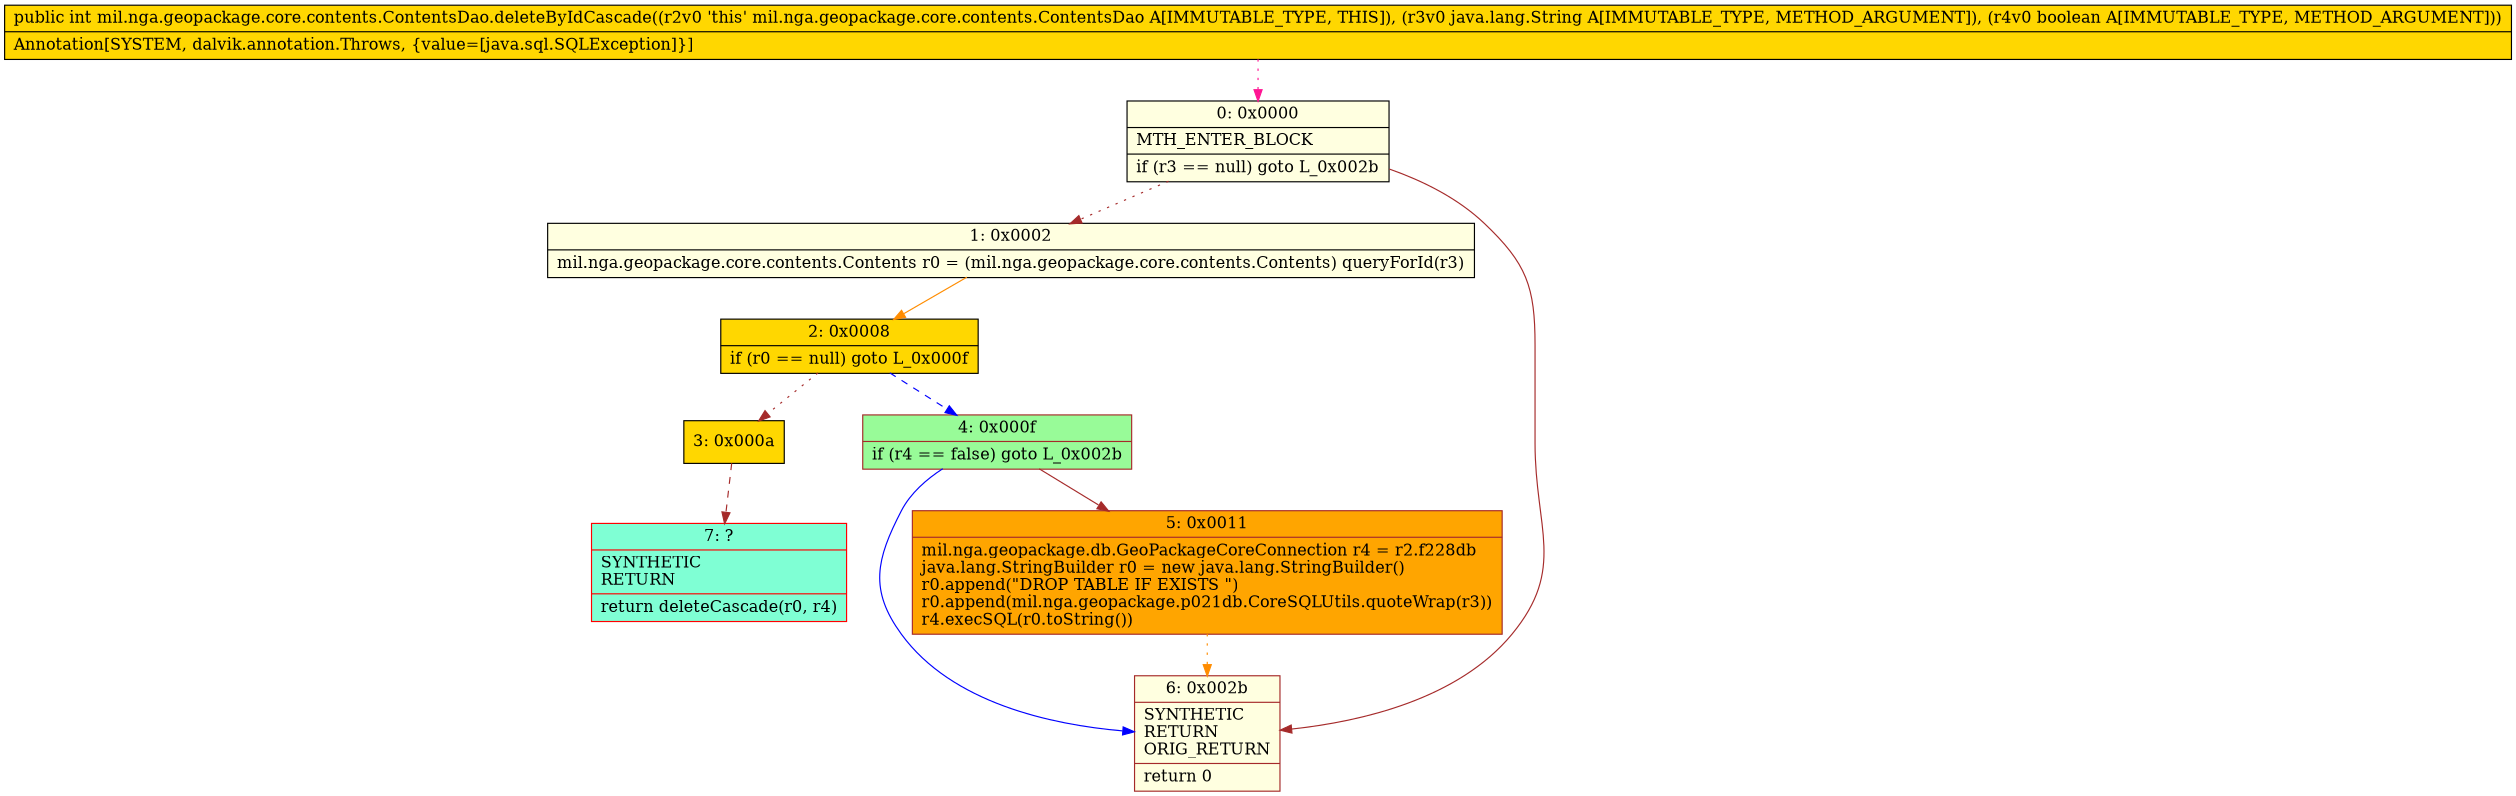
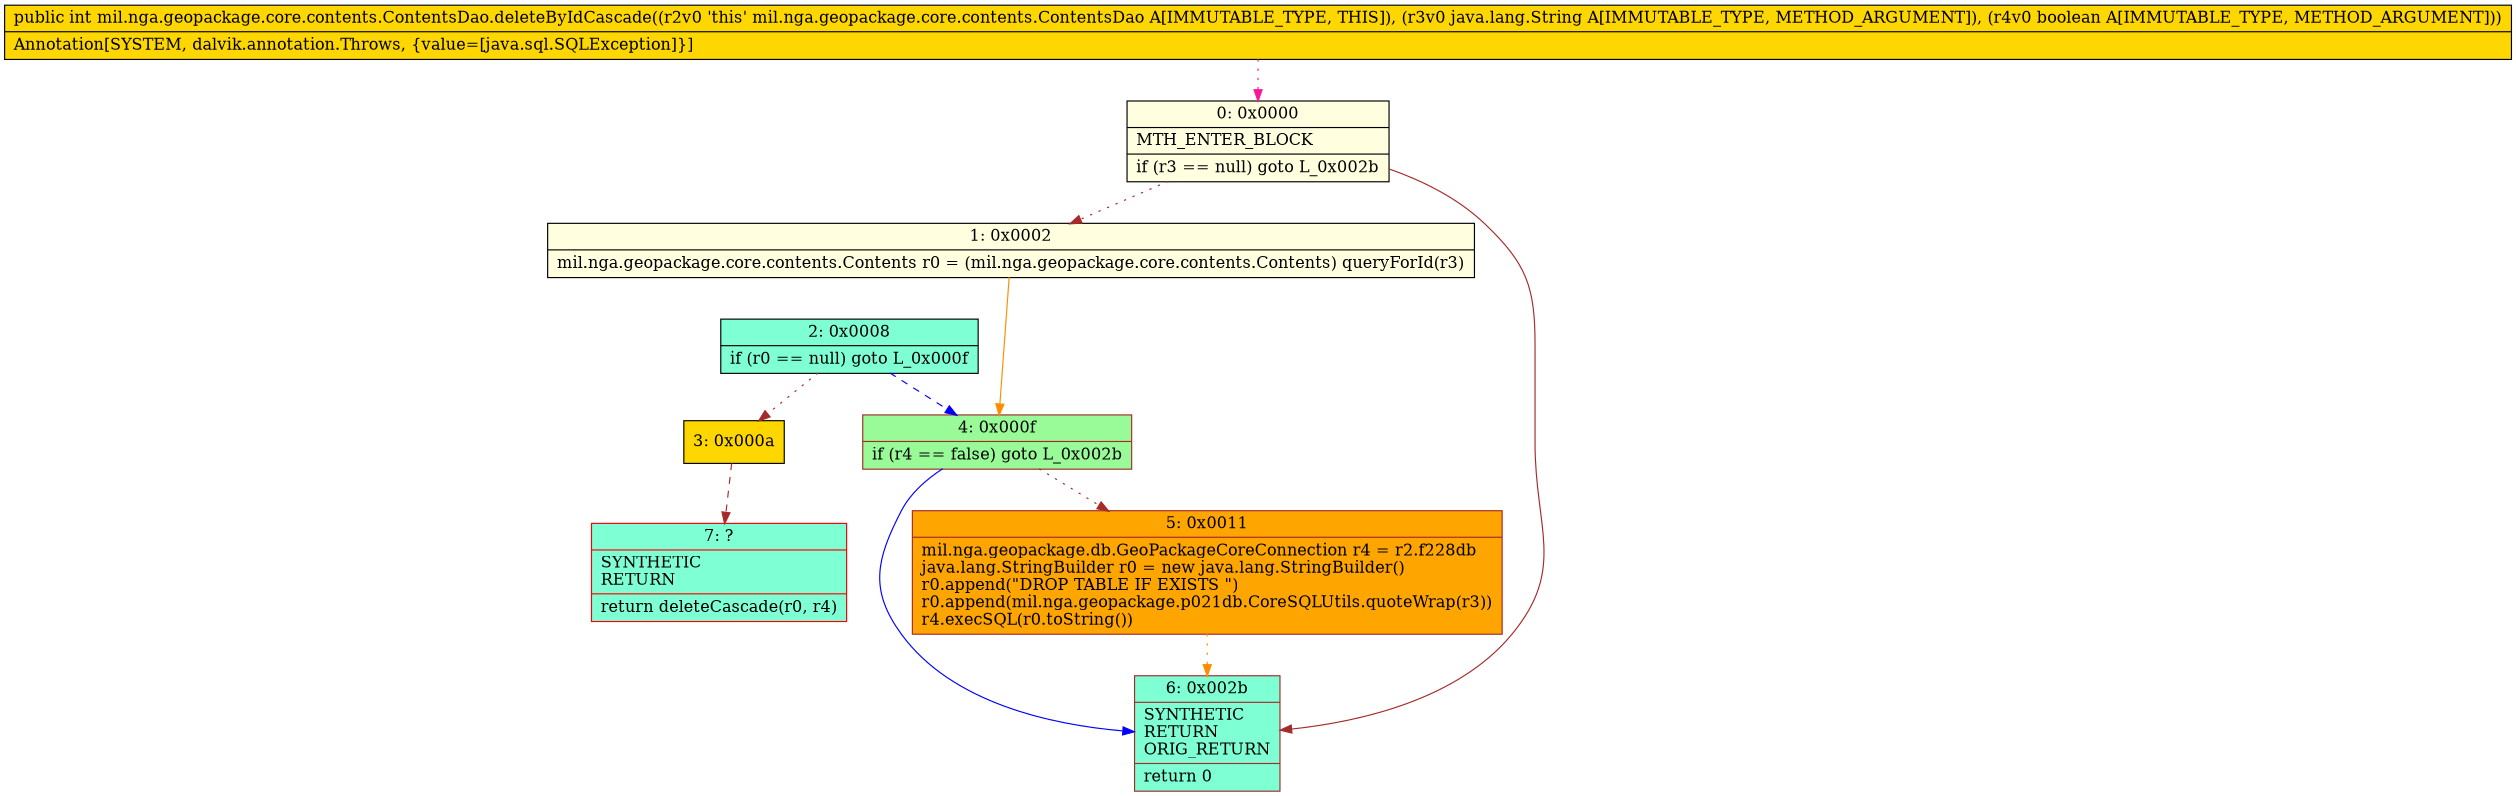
(935, 295) -> (1005, 340)
(849, 346) -> (849, 346)
(1069, 487) -> (1069, 487)
(1207, 733) -> (1207, 733)
